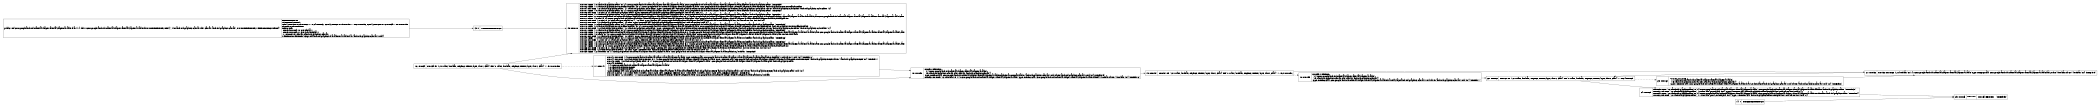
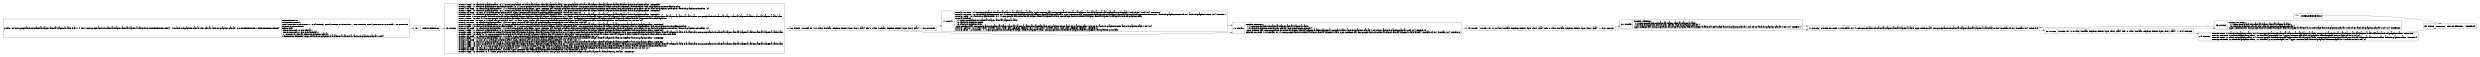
(491, 28) -> (430, 28)
(537, 59) -> (786, 28)
(1483, 78) -> (1805, 26)
